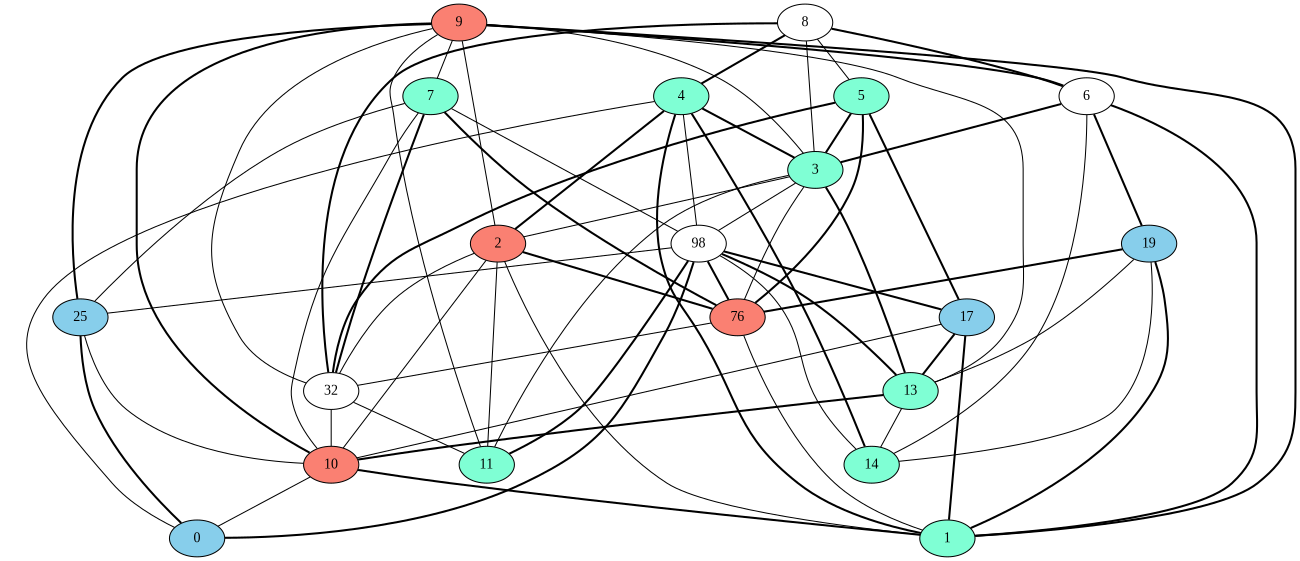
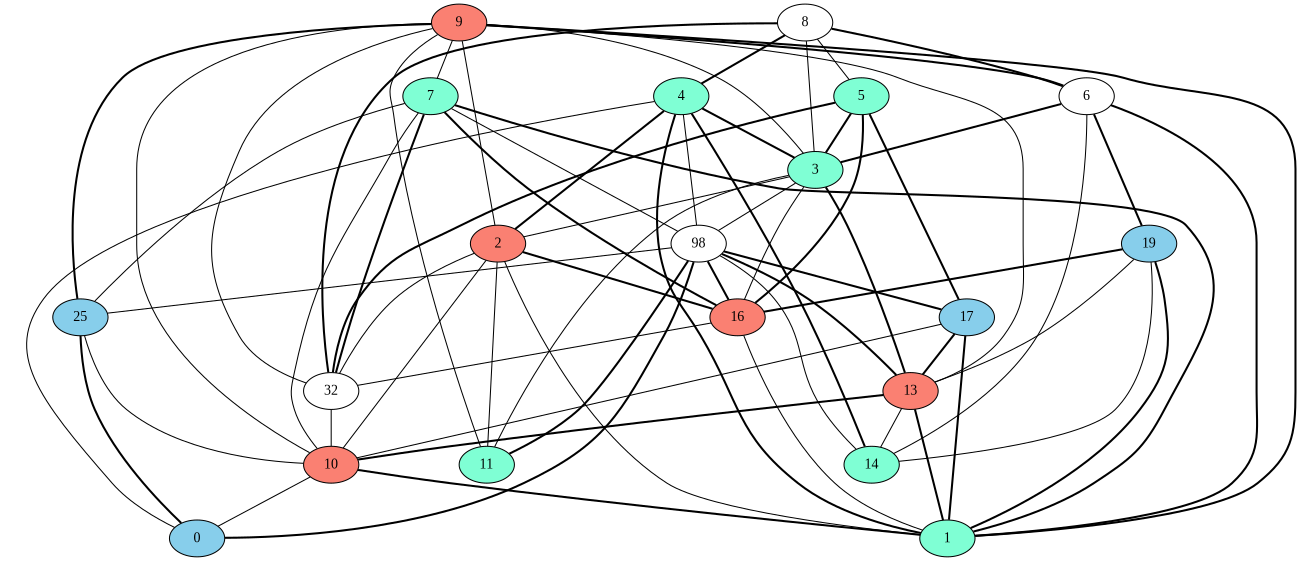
(137, 168) -> (137, 168)
none -> (1035, 200)
(738, 317) -> (738, 317)
(911, 391) -> (911, 391)
(409, 428) -> none
none -> (929, 465)
